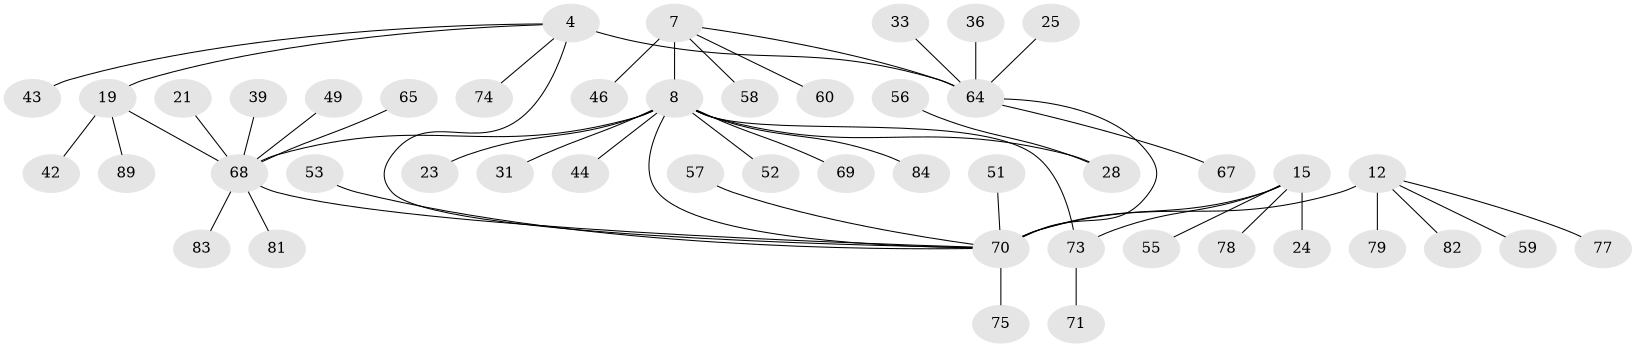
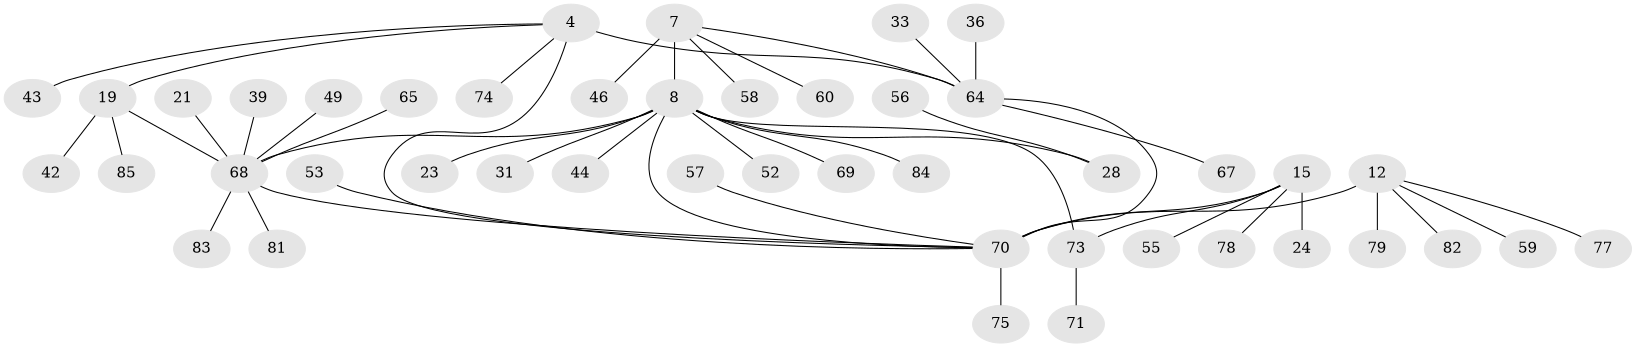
(1051, 23) -> none
(127, 174) -> (127, 174)
(997, 174) -> none
